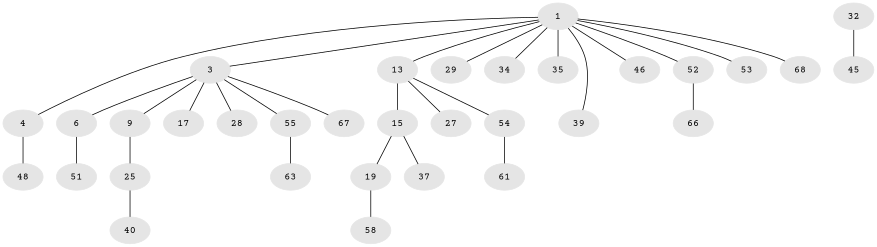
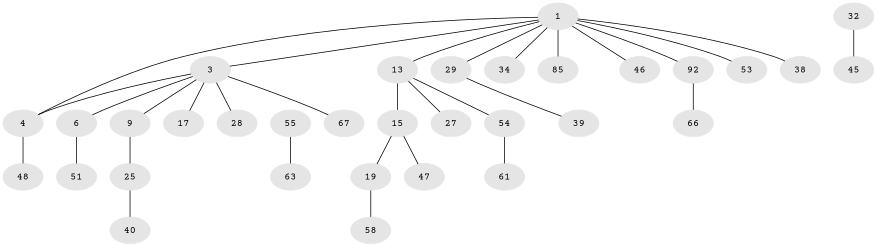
(587, 67) -> (514, 98)
(558, 70) -> (558, 70)
(693, 70) -> (693, 70)
(800, 70) -> (800, 70)
(250, 97) -> (114, 91)
(424, 177) -> (424, 177)
